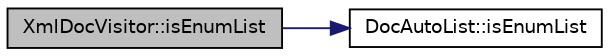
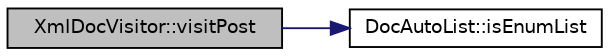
(145, 28) -> (145, 28)
